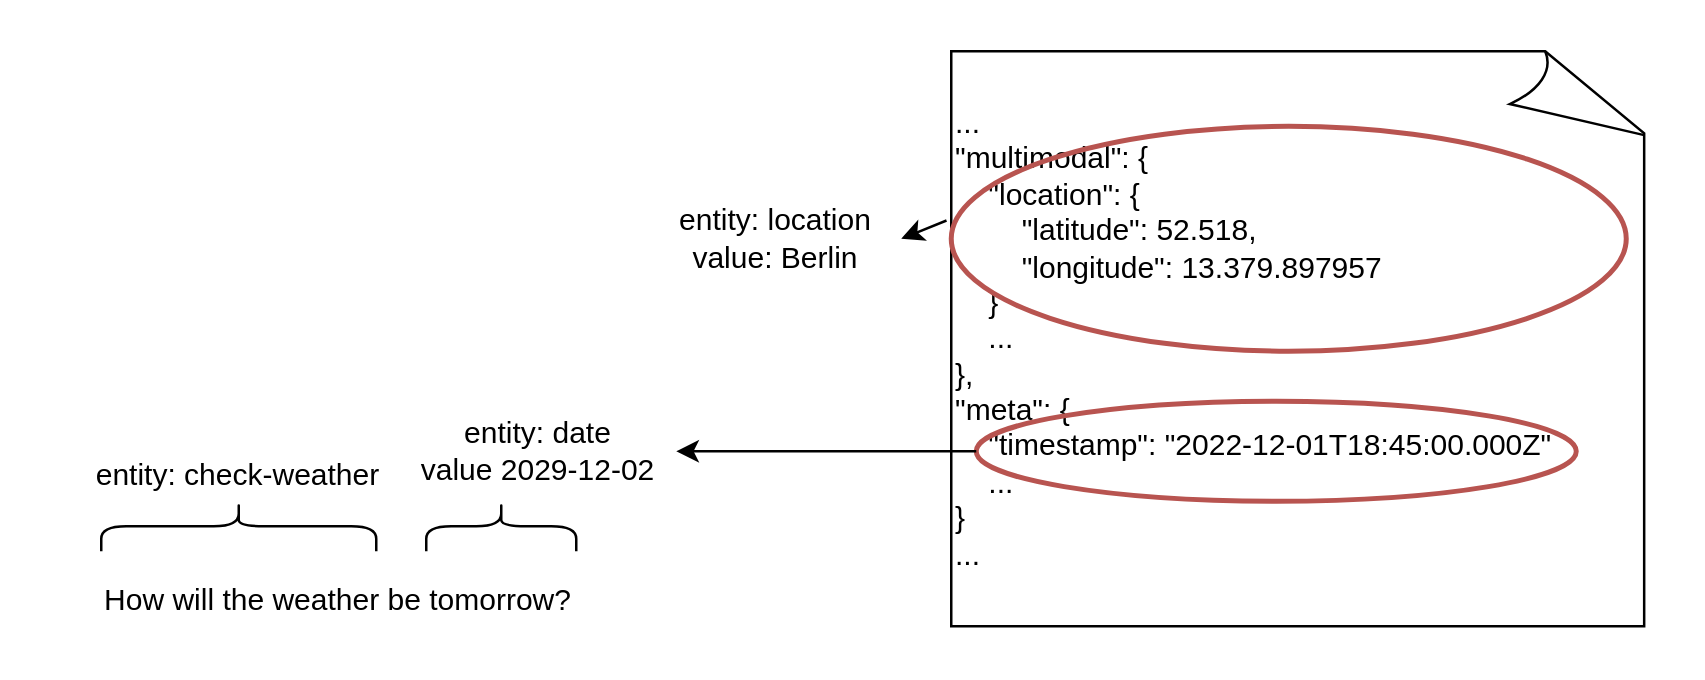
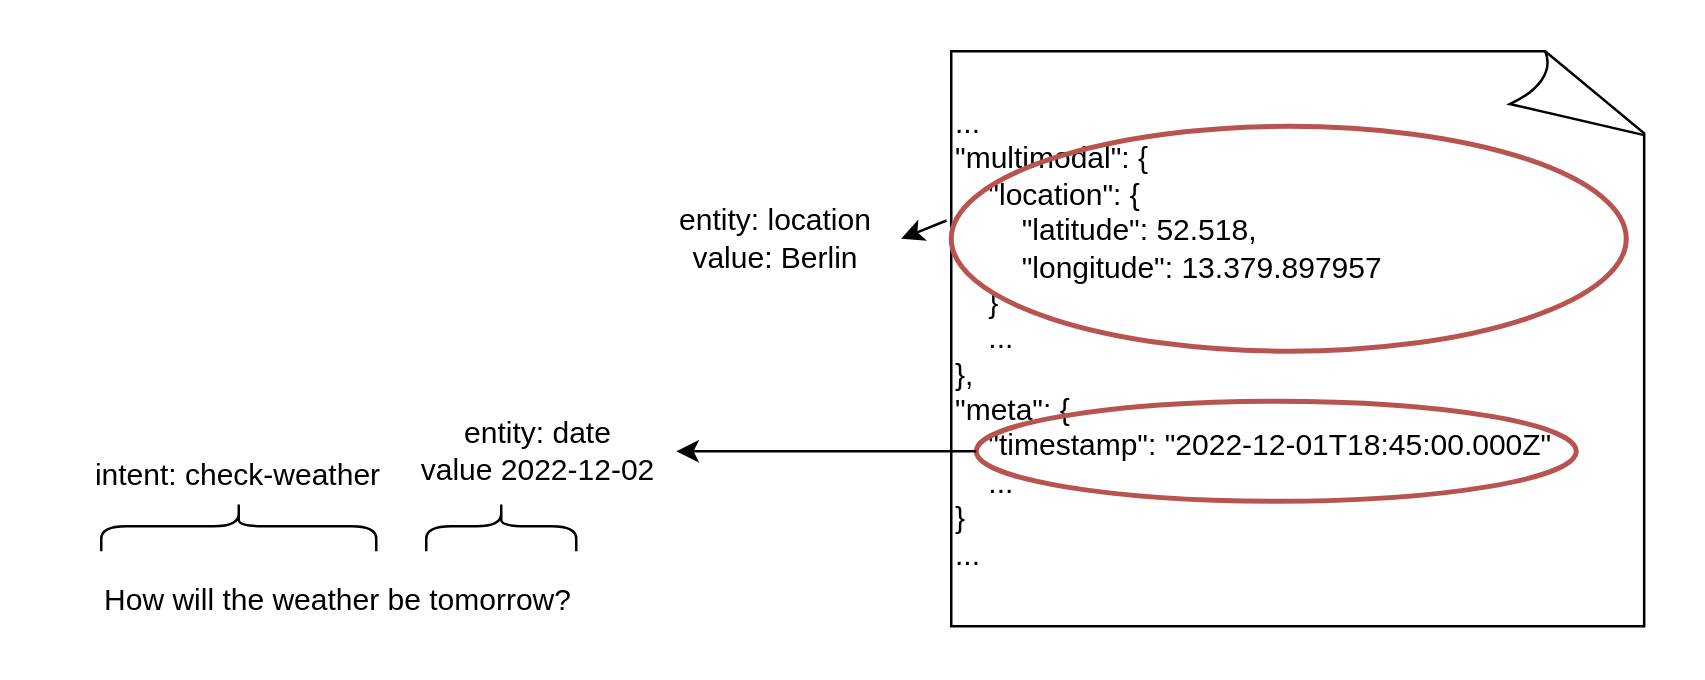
(539, 451) -> (539, 451)
(239, 476) -> (239, 476)
